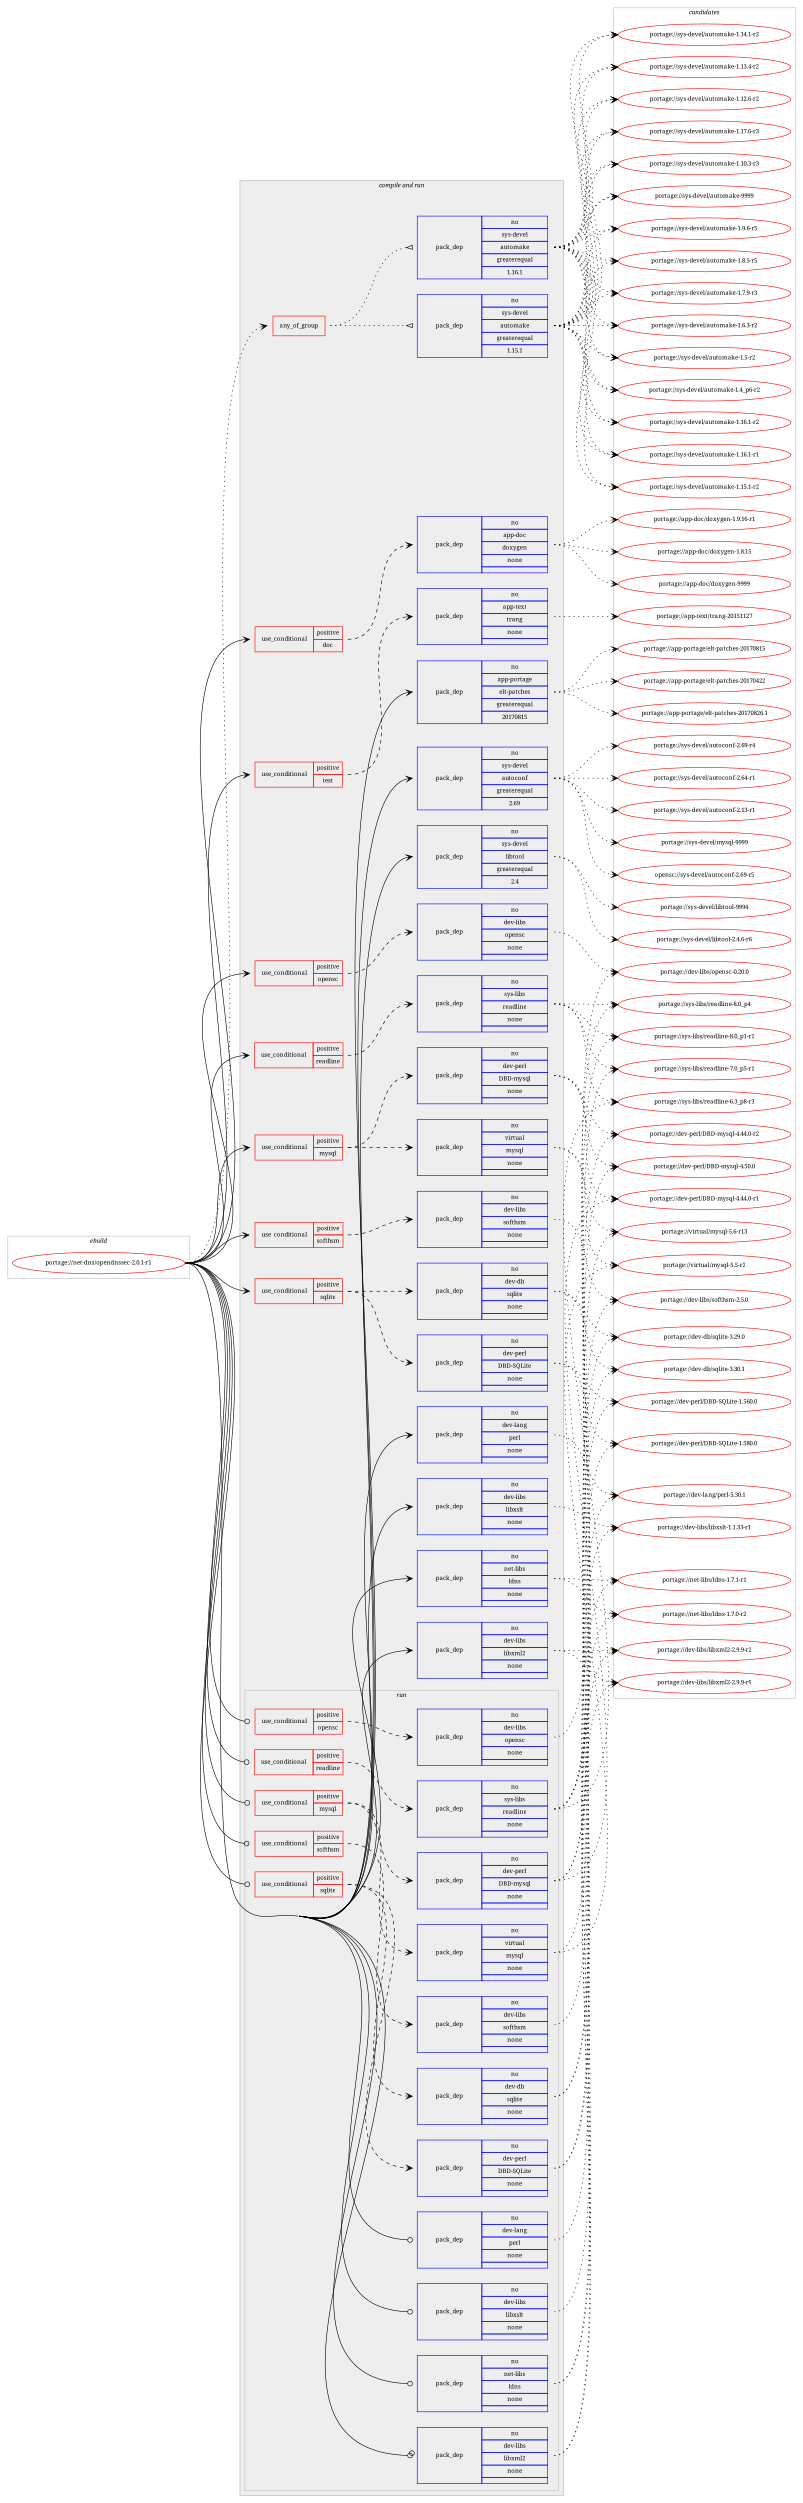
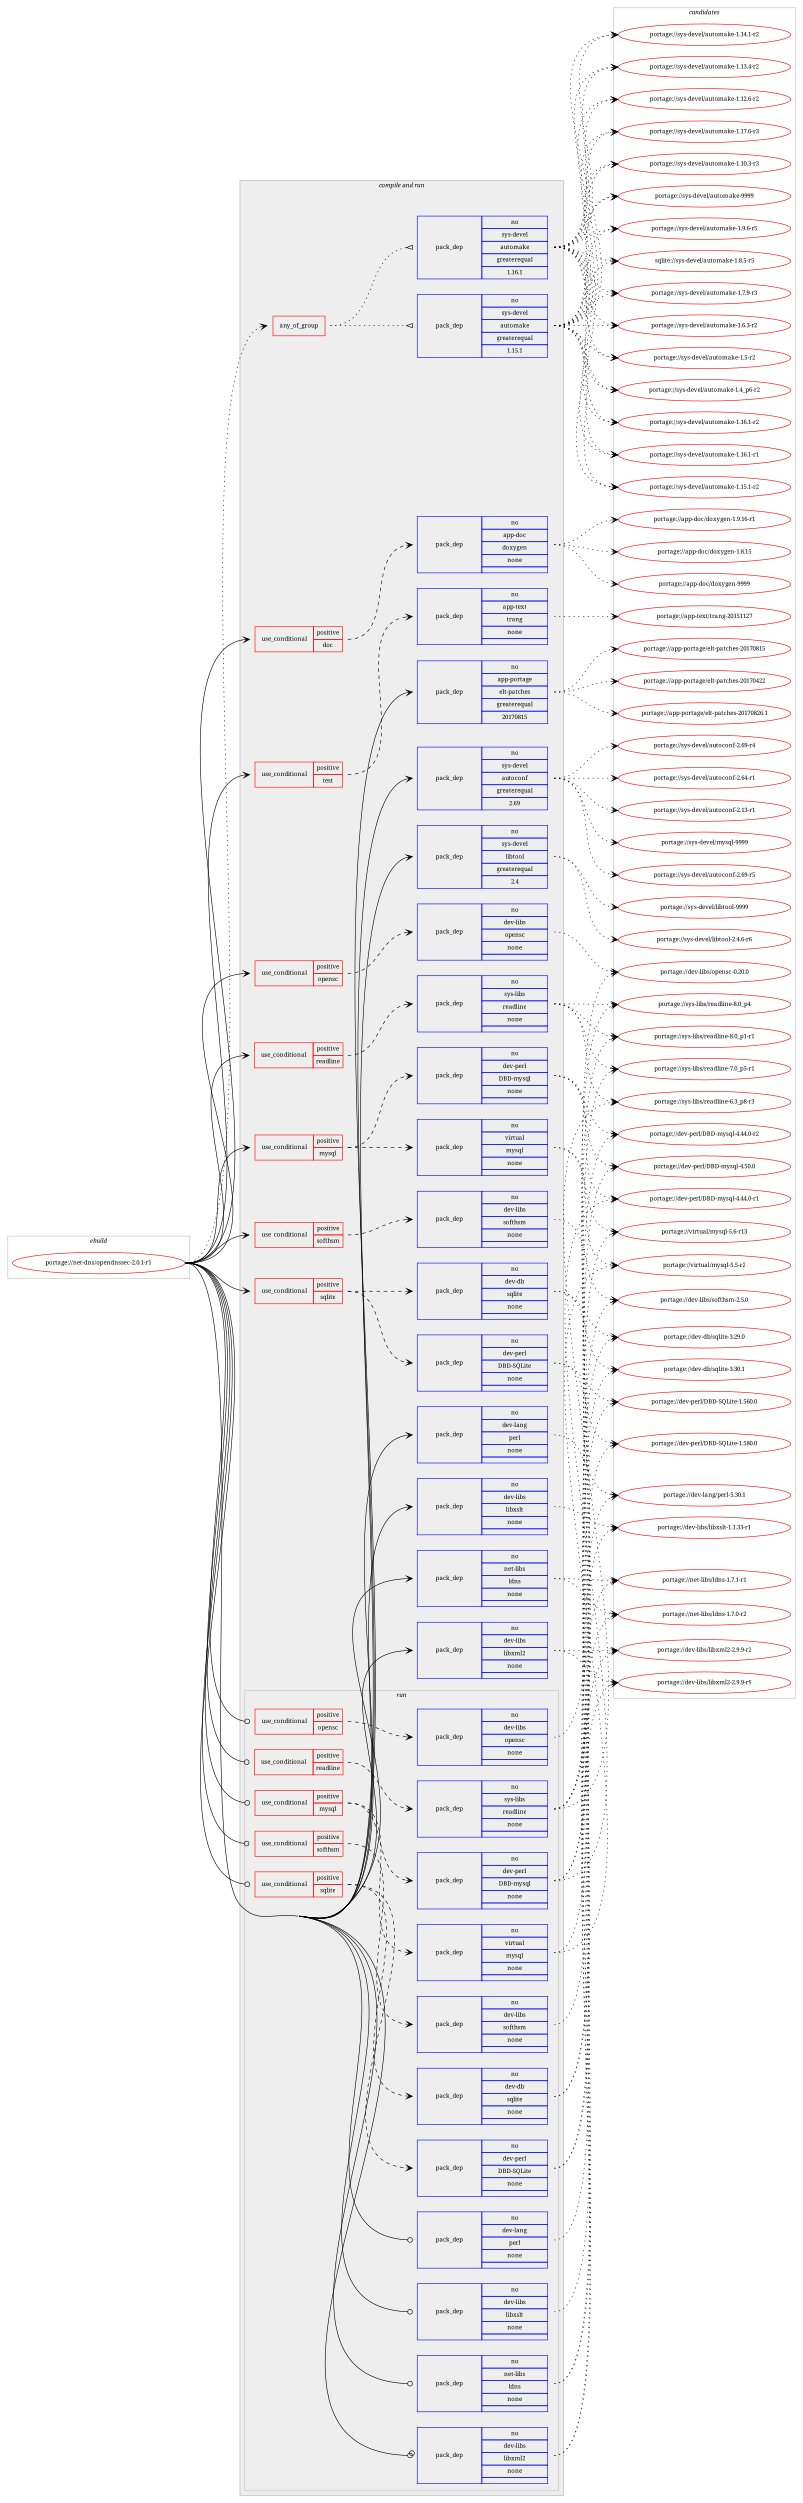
(705, 261) -> (705, 261)
(705, 875) -> (705, 875)
(705, 907) -> (705, 907)
